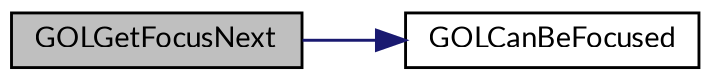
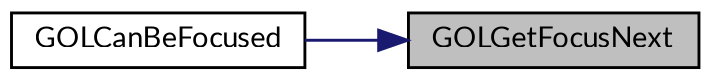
(339, 40) -> (342, 40)
